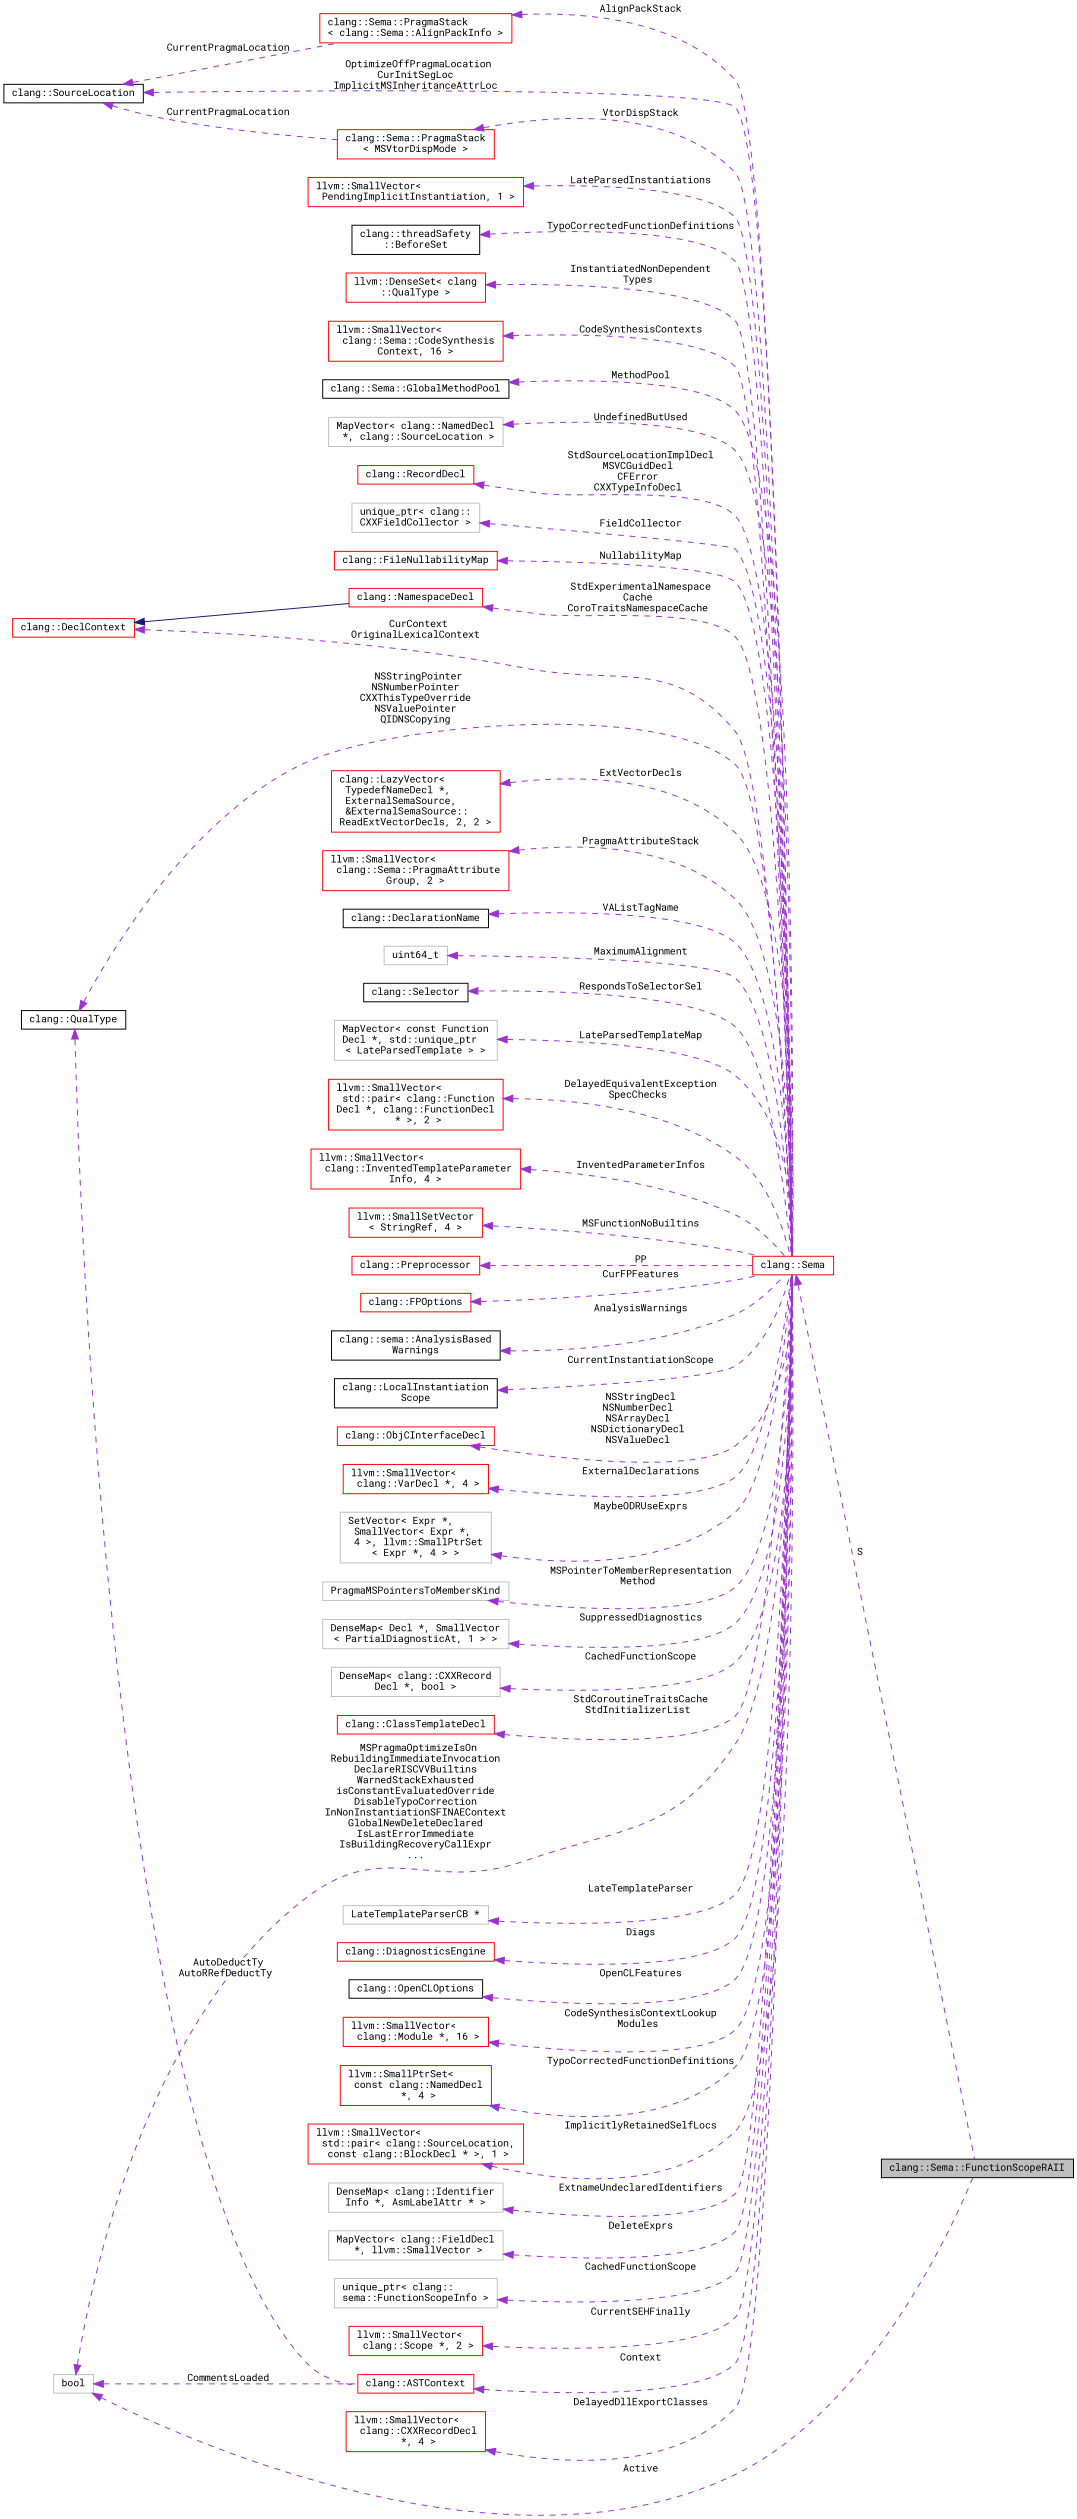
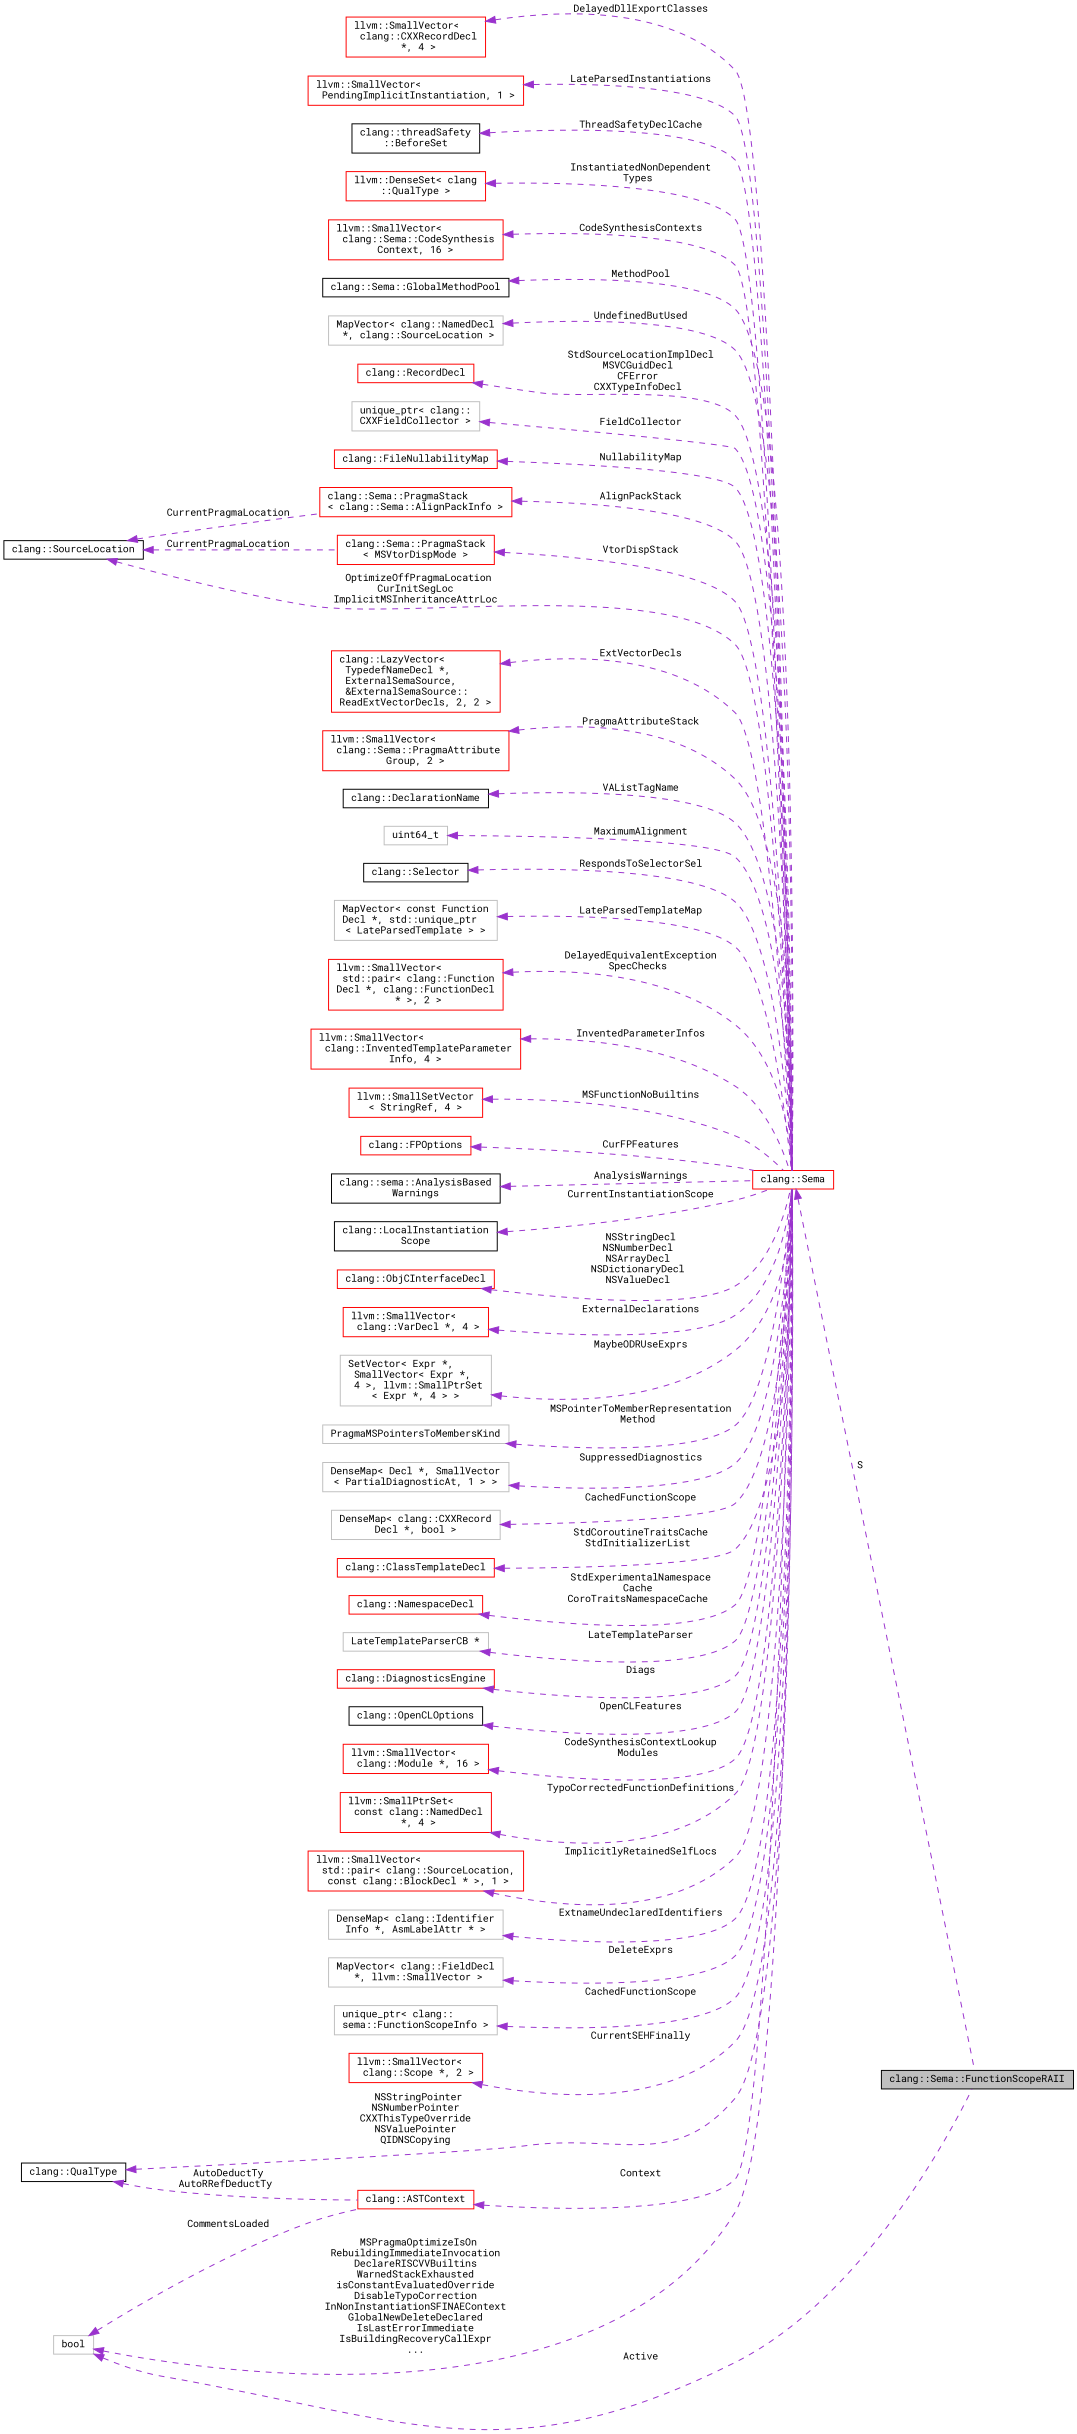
(638, 227) -> (638, 125)
(74, 628) -> none
(416, 1266) -> none
